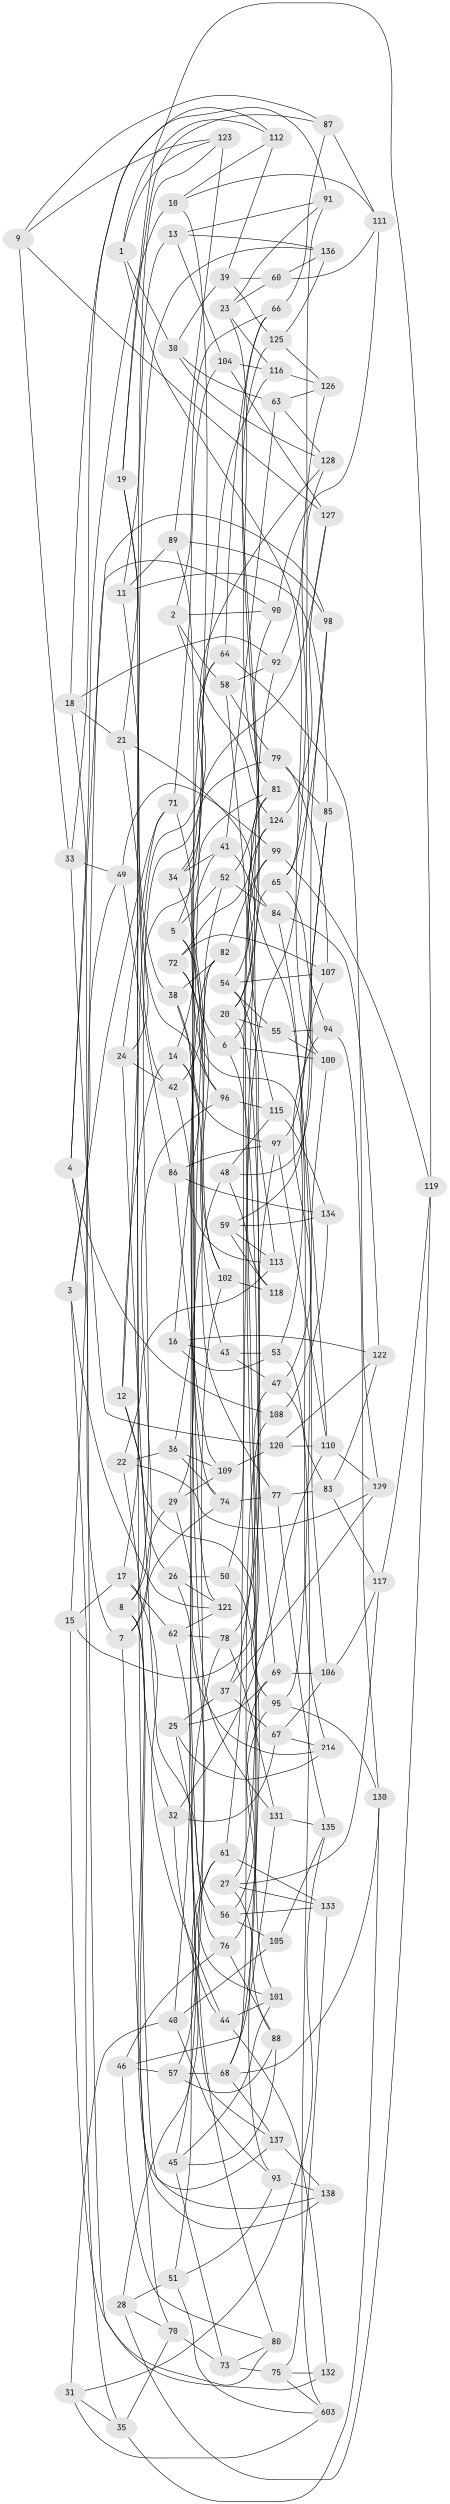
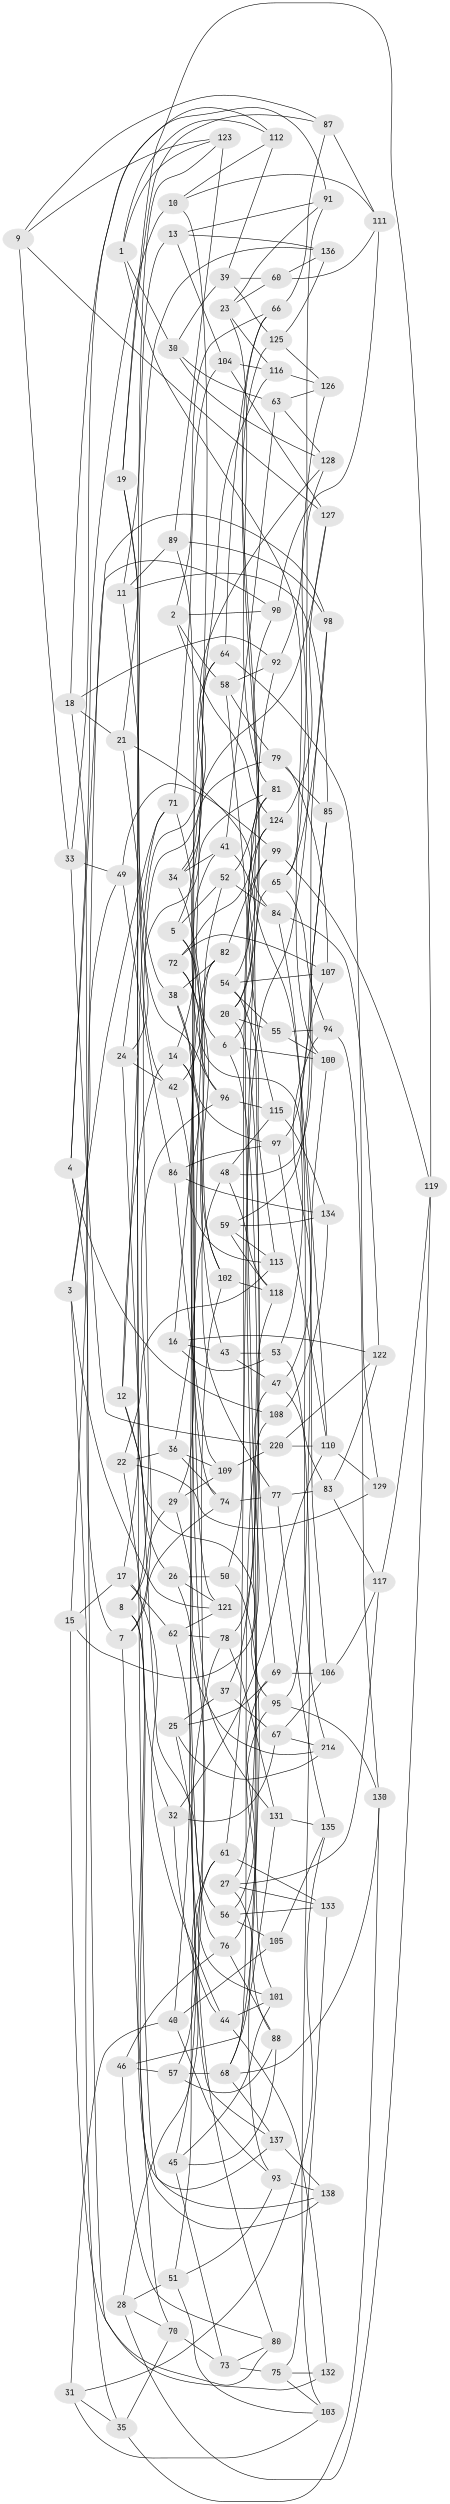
(260, 1394) -> (256, 1468)
(276, 1446) -> (276, 1446)
(300, 1595) -> none
(328, 2413) -> (328, 2413)
